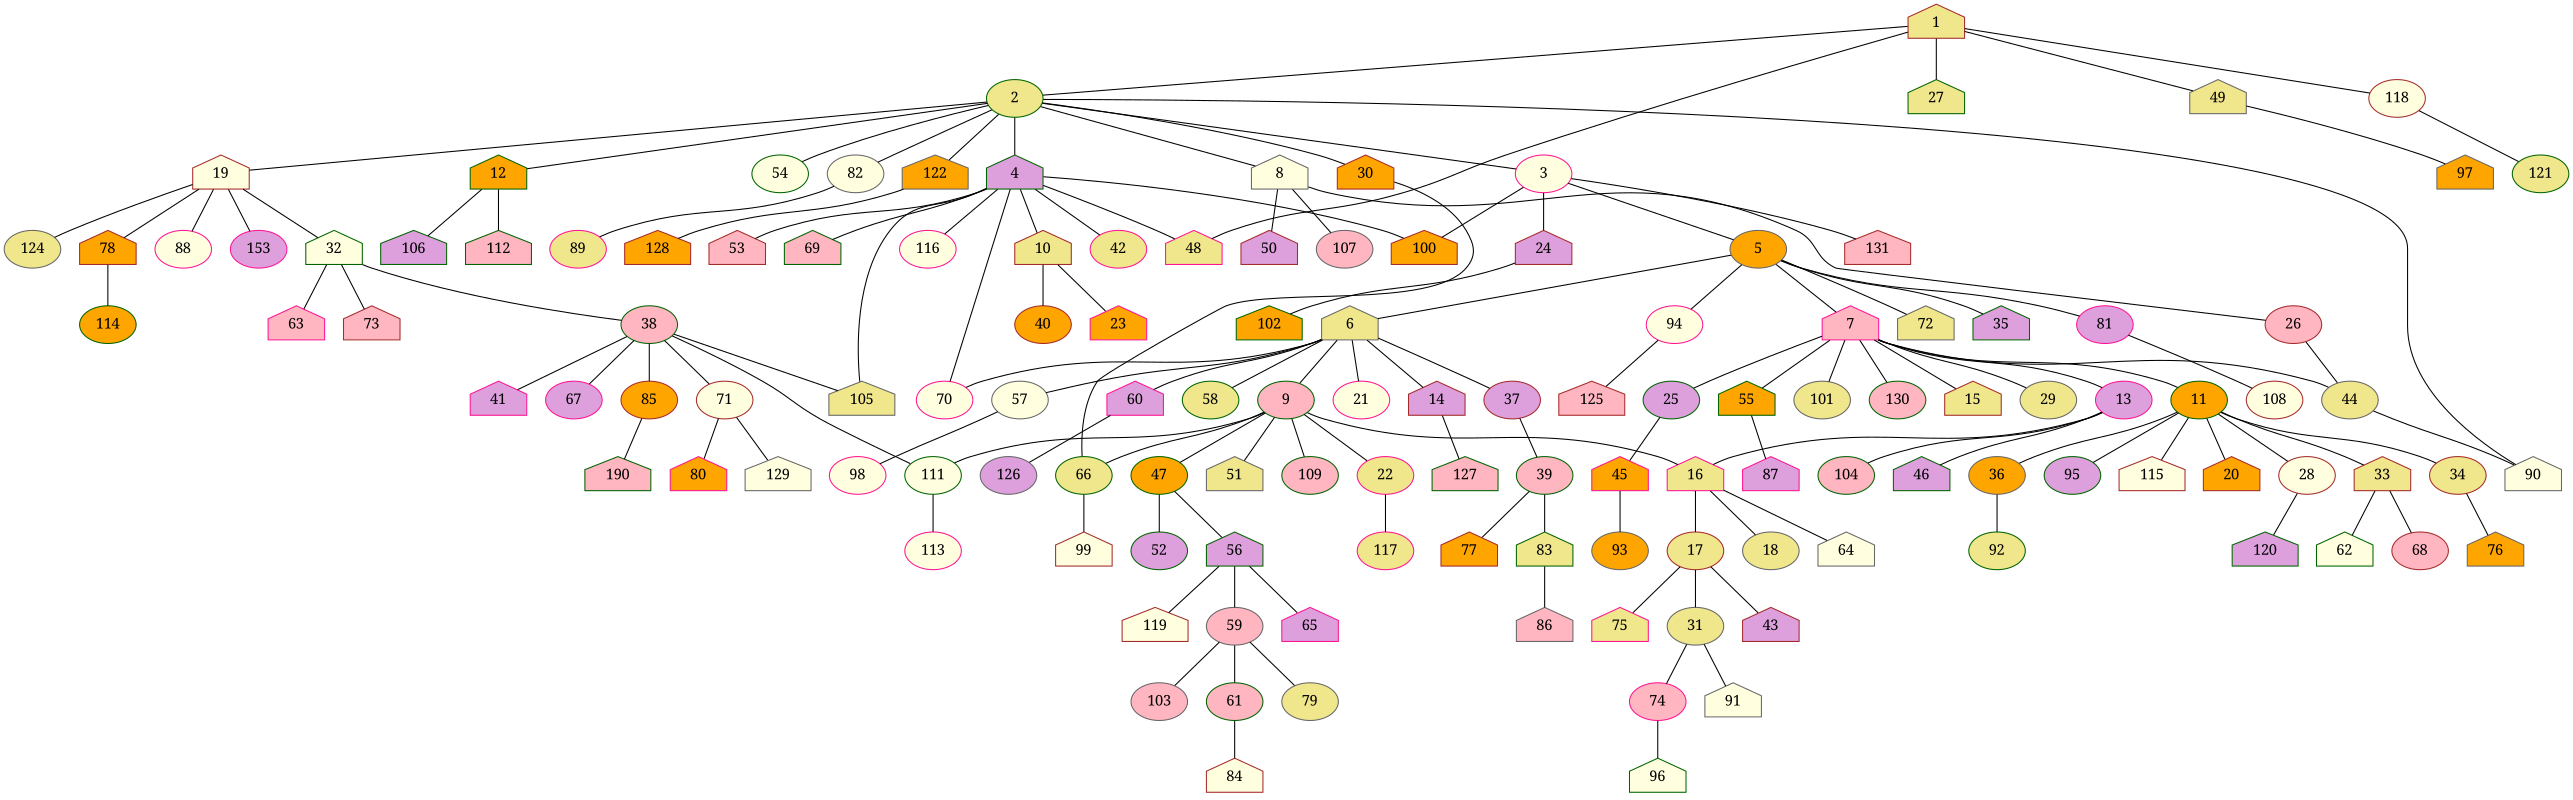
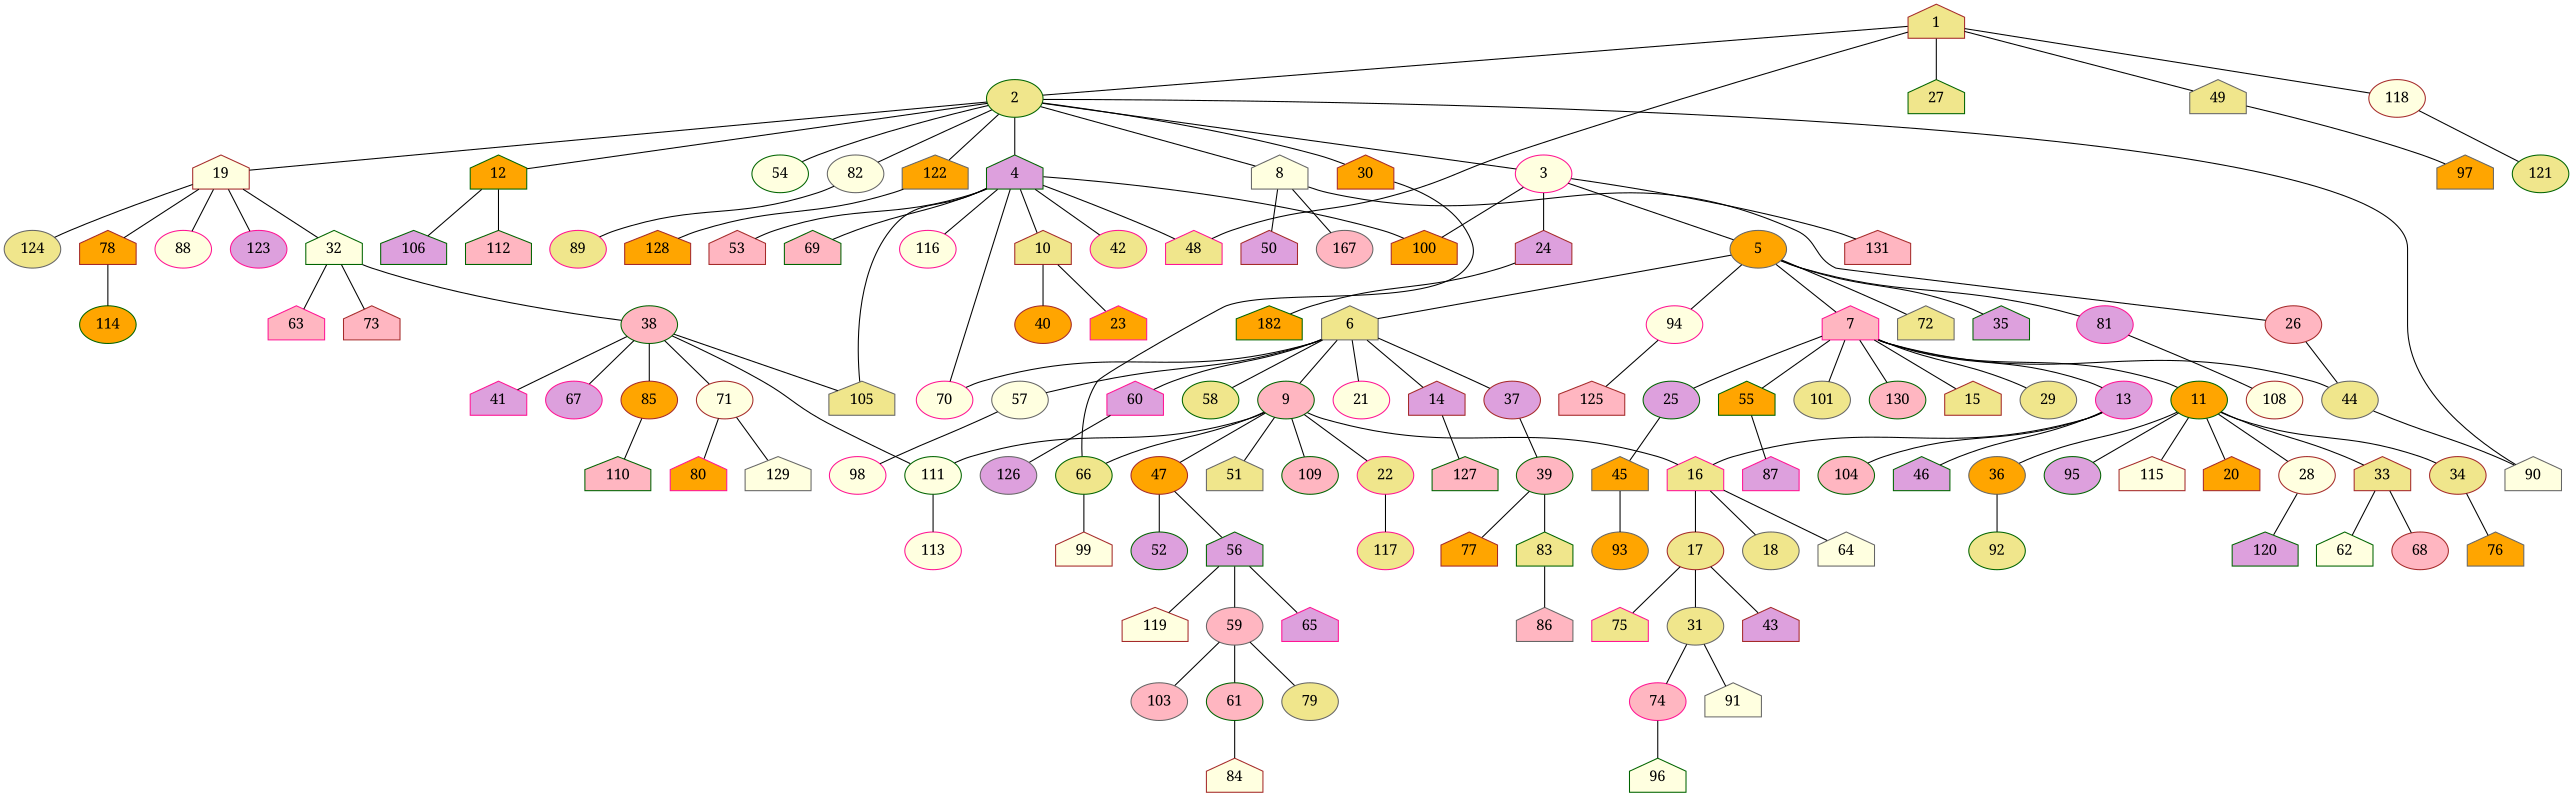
(259, 249) -> (259, 249)
(1345, 249) -> (1345, 249)
(1269, 325) -> (1269, 325)
(618, 475) -> (618, 475)
(1159, 475) -> (1159, 475)
(1620, 475) -> (1620, 475)
